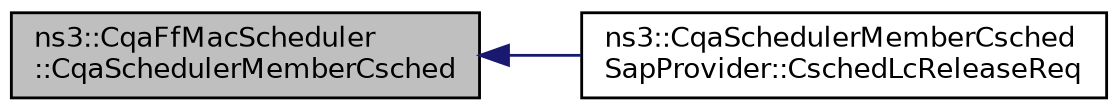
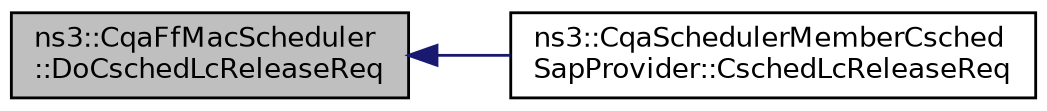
(245, 55) -> (210, 55)
